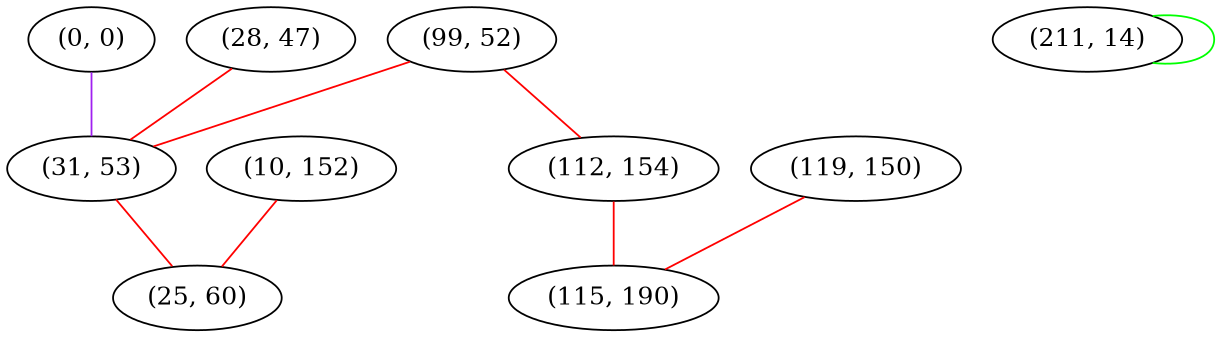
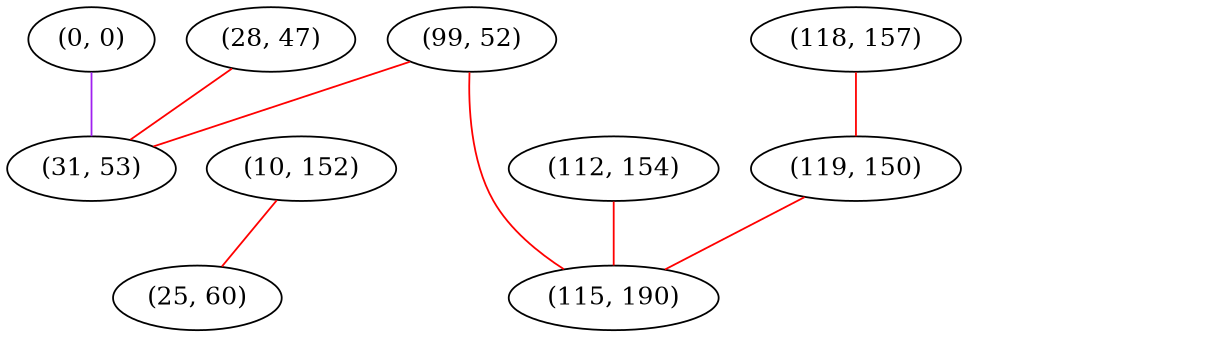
none -> (856, 39)
(1087, 39) -> none
(542, 104) -> (486, 186)
(144, 233) -> none
